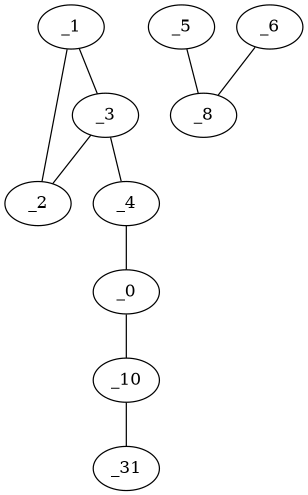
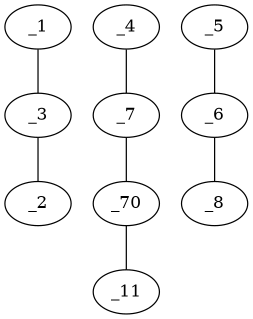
(193, 71) -> (215, 71)
(55, 115) -> none
(116, 159) -> none
(126, 292) -> (126, 115)
(126, 380) -> (126, 204)
(126, 468) -> (126, 292)
